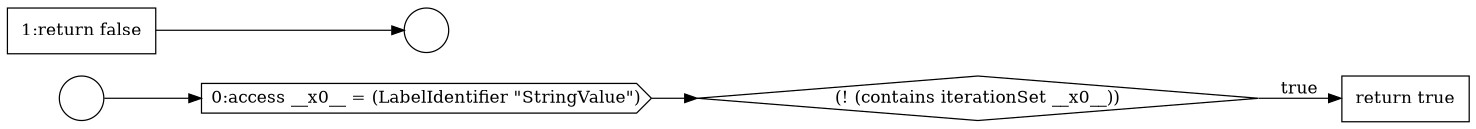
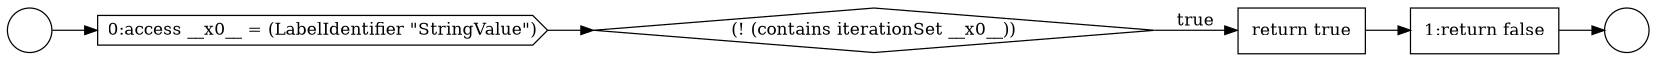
none -> (1382, 30)
